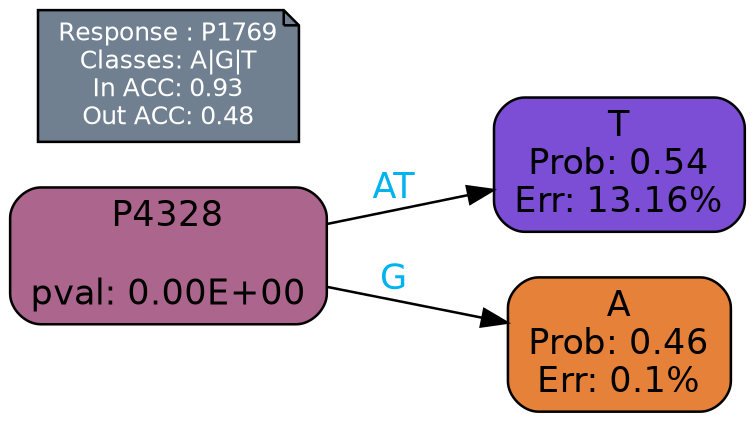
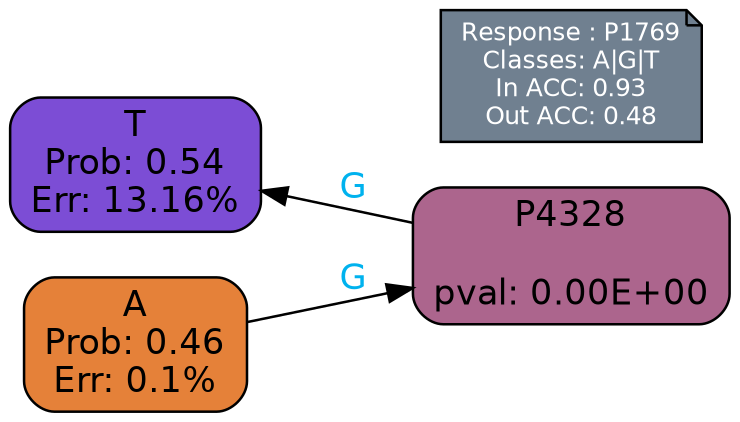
(394, 189) -> (353, 189)
(405, 302) -> (318, 308)
